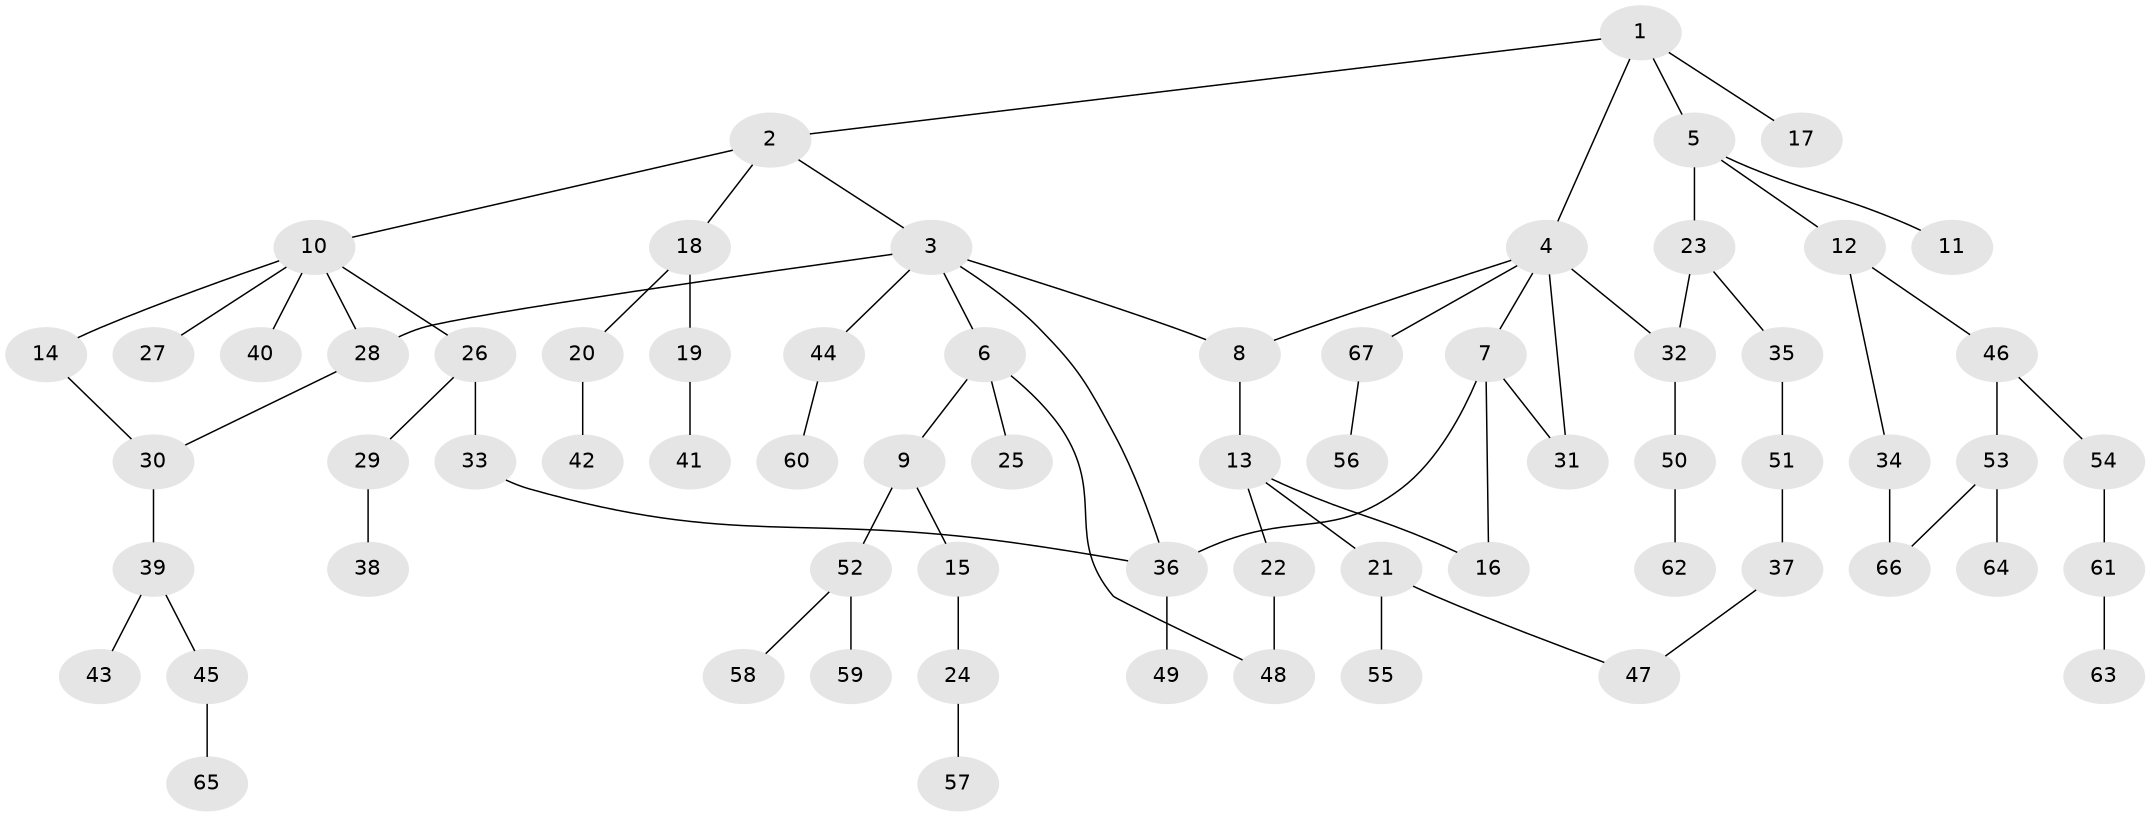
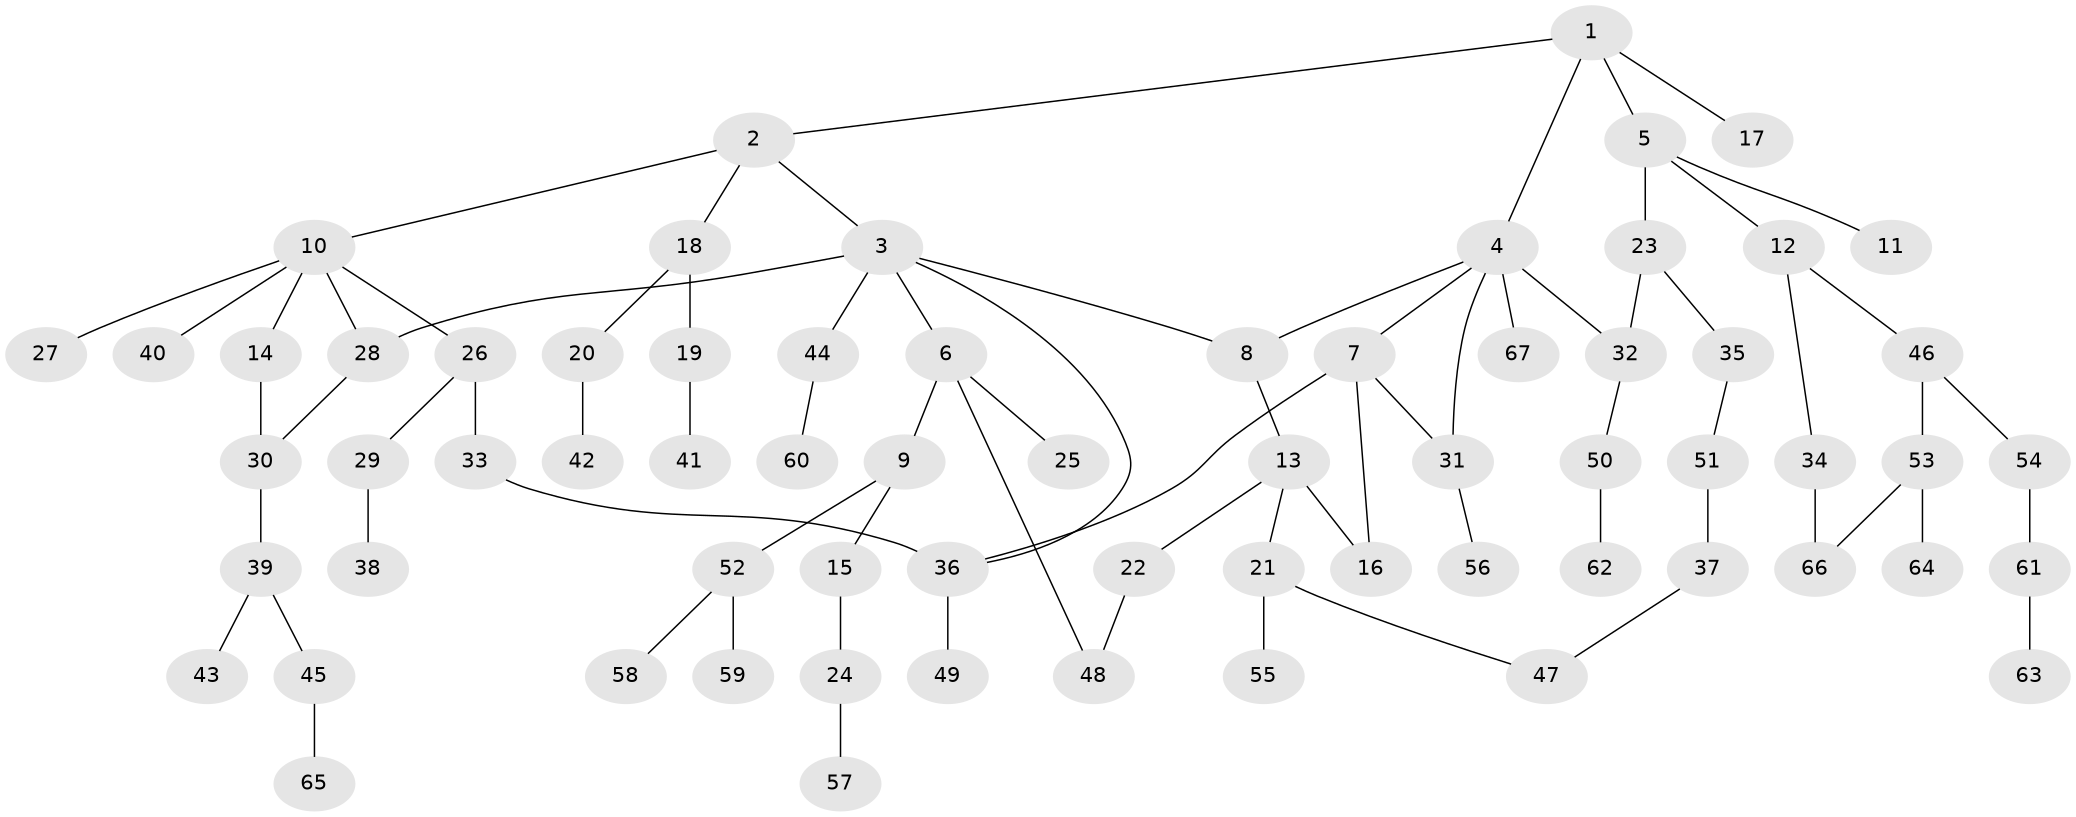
(1355, 408) -> (1466, 515)
